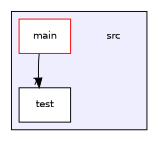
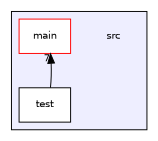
(38, 66) -> (51, 76)
